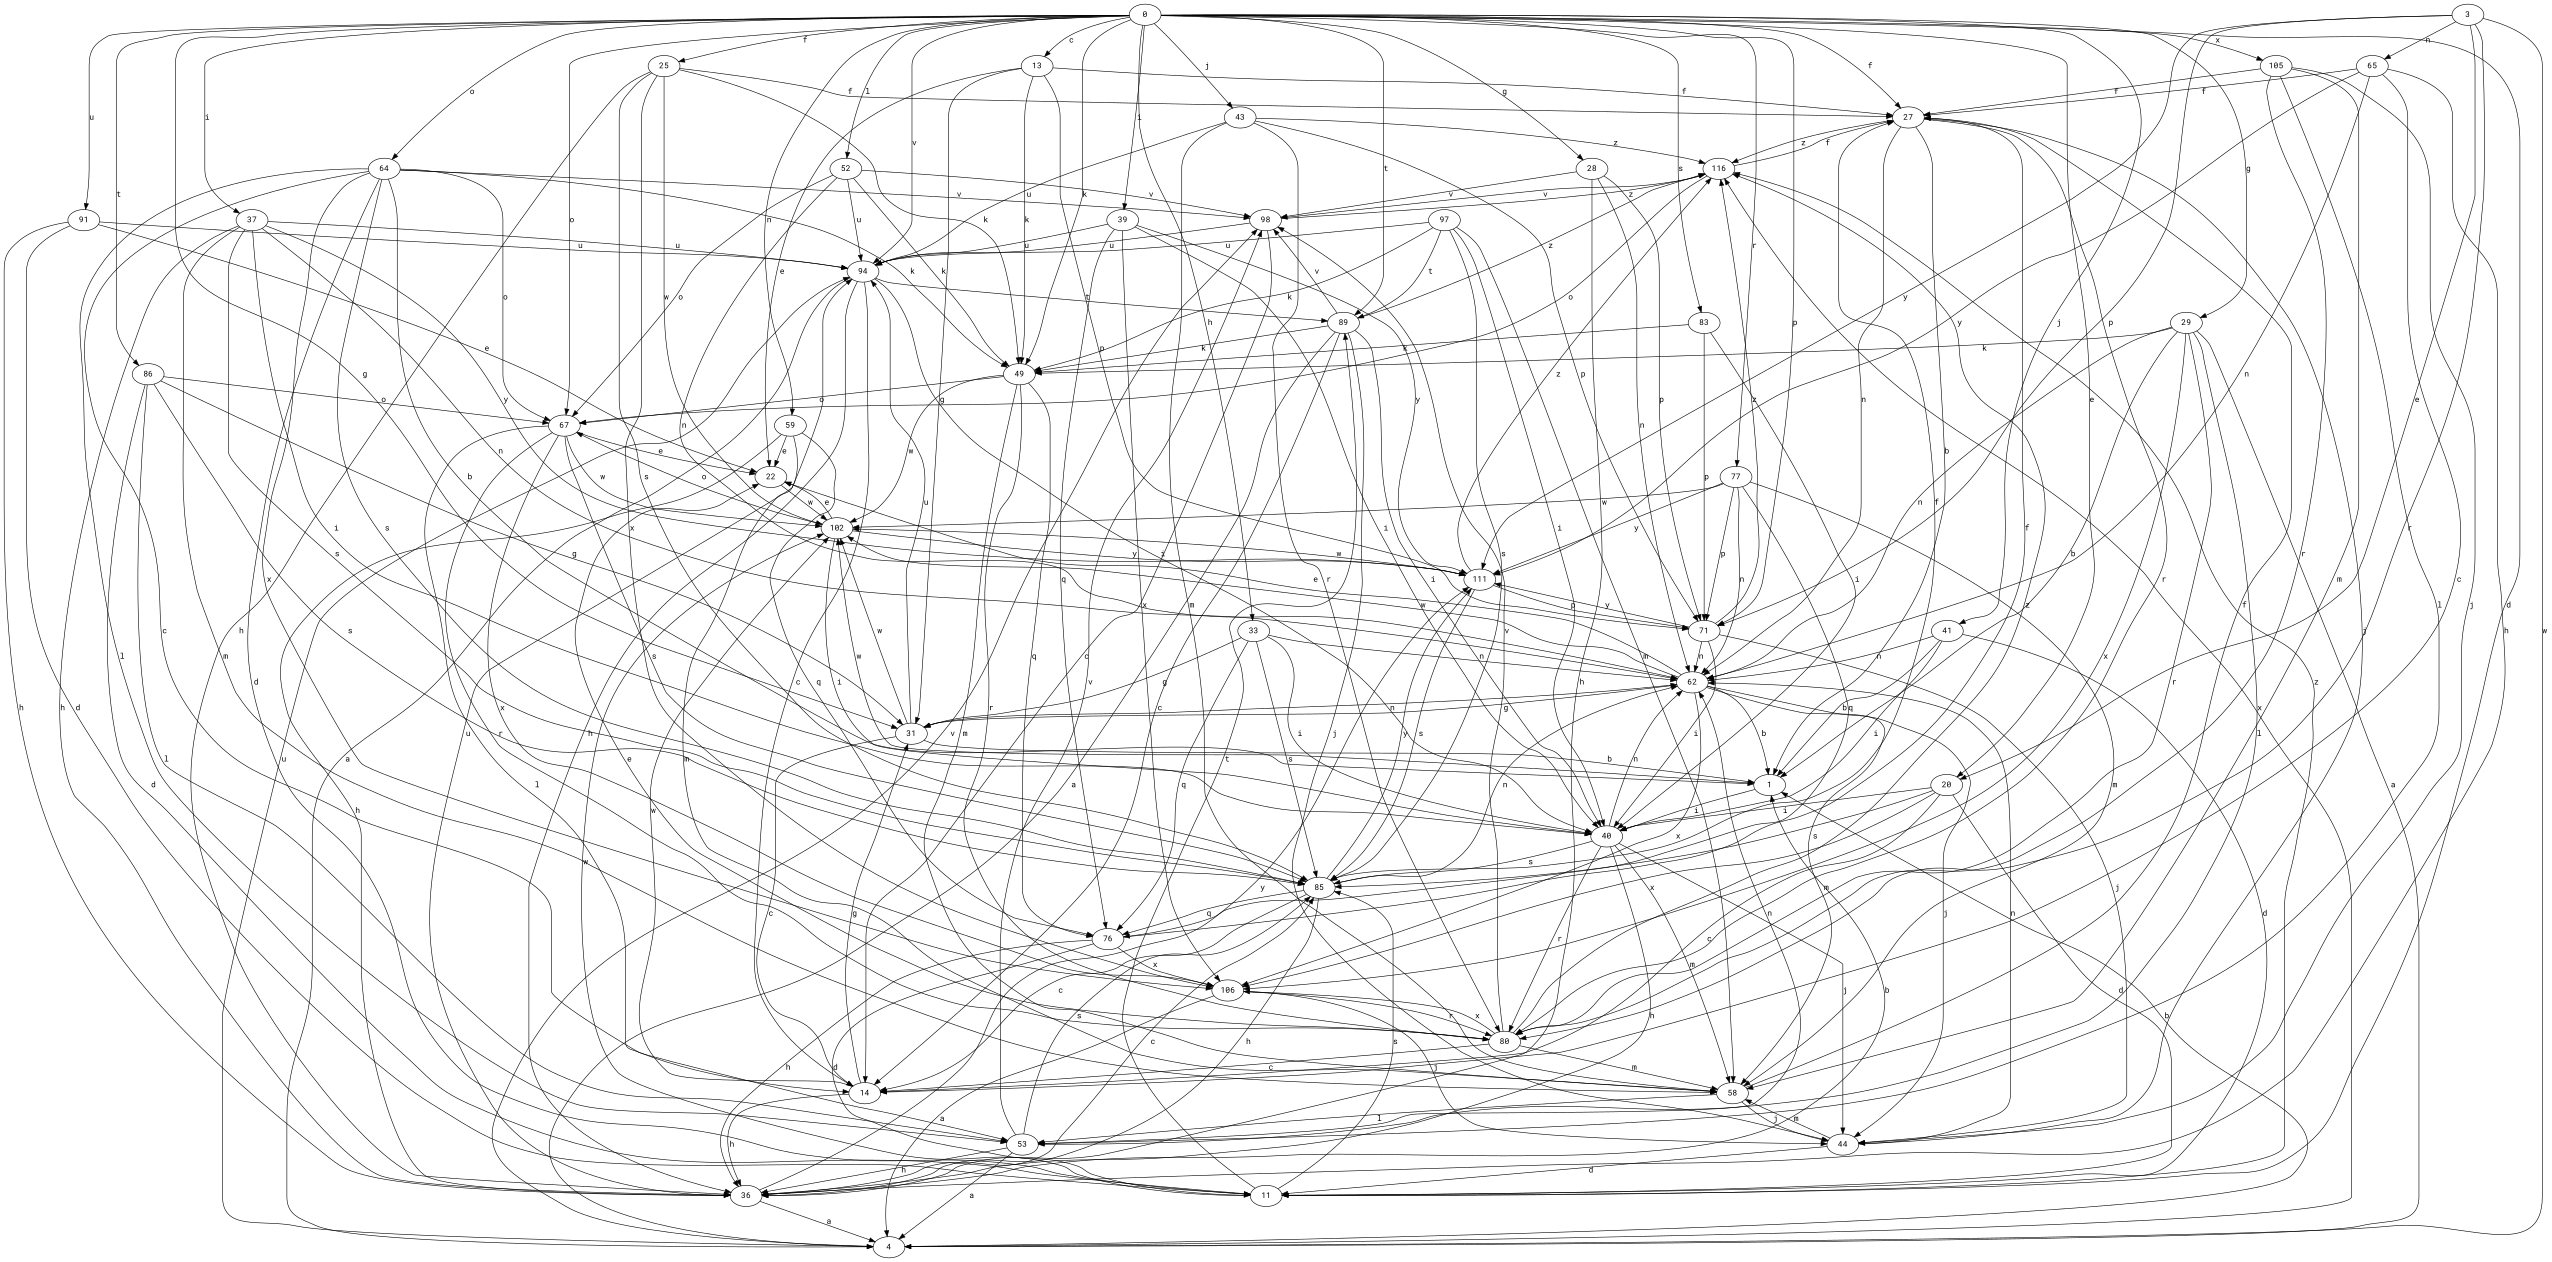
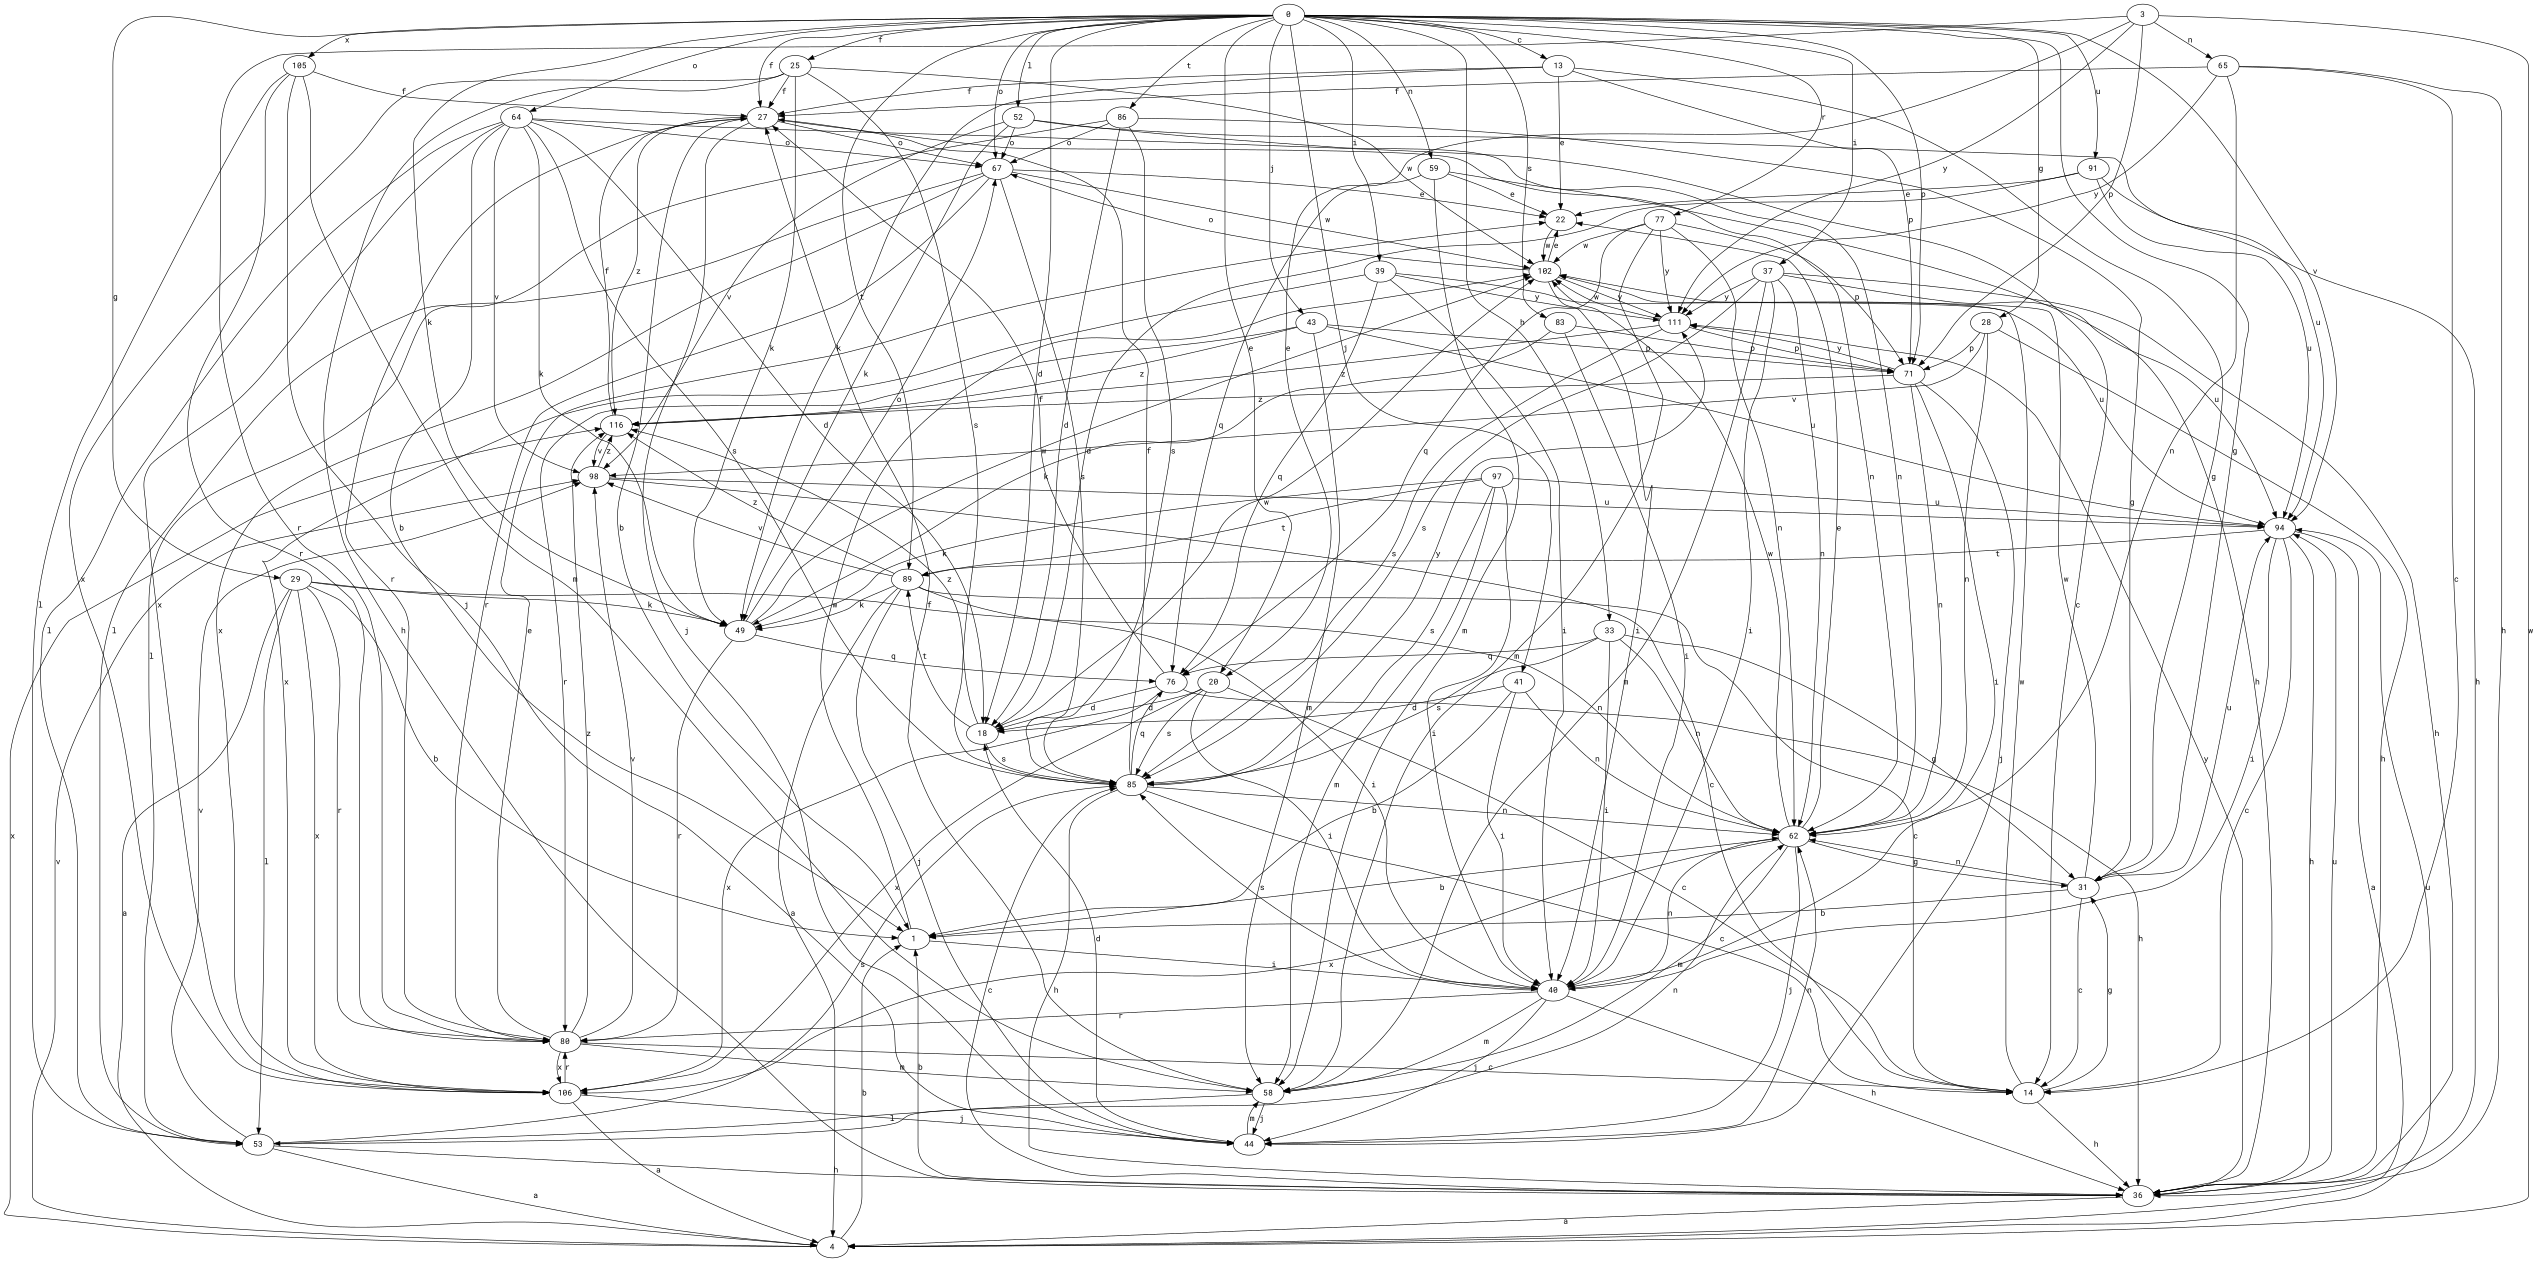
(1205, 391) -> (877, 143)
(985, 967) -> none
(1266, 1196) -> (982, 734)
